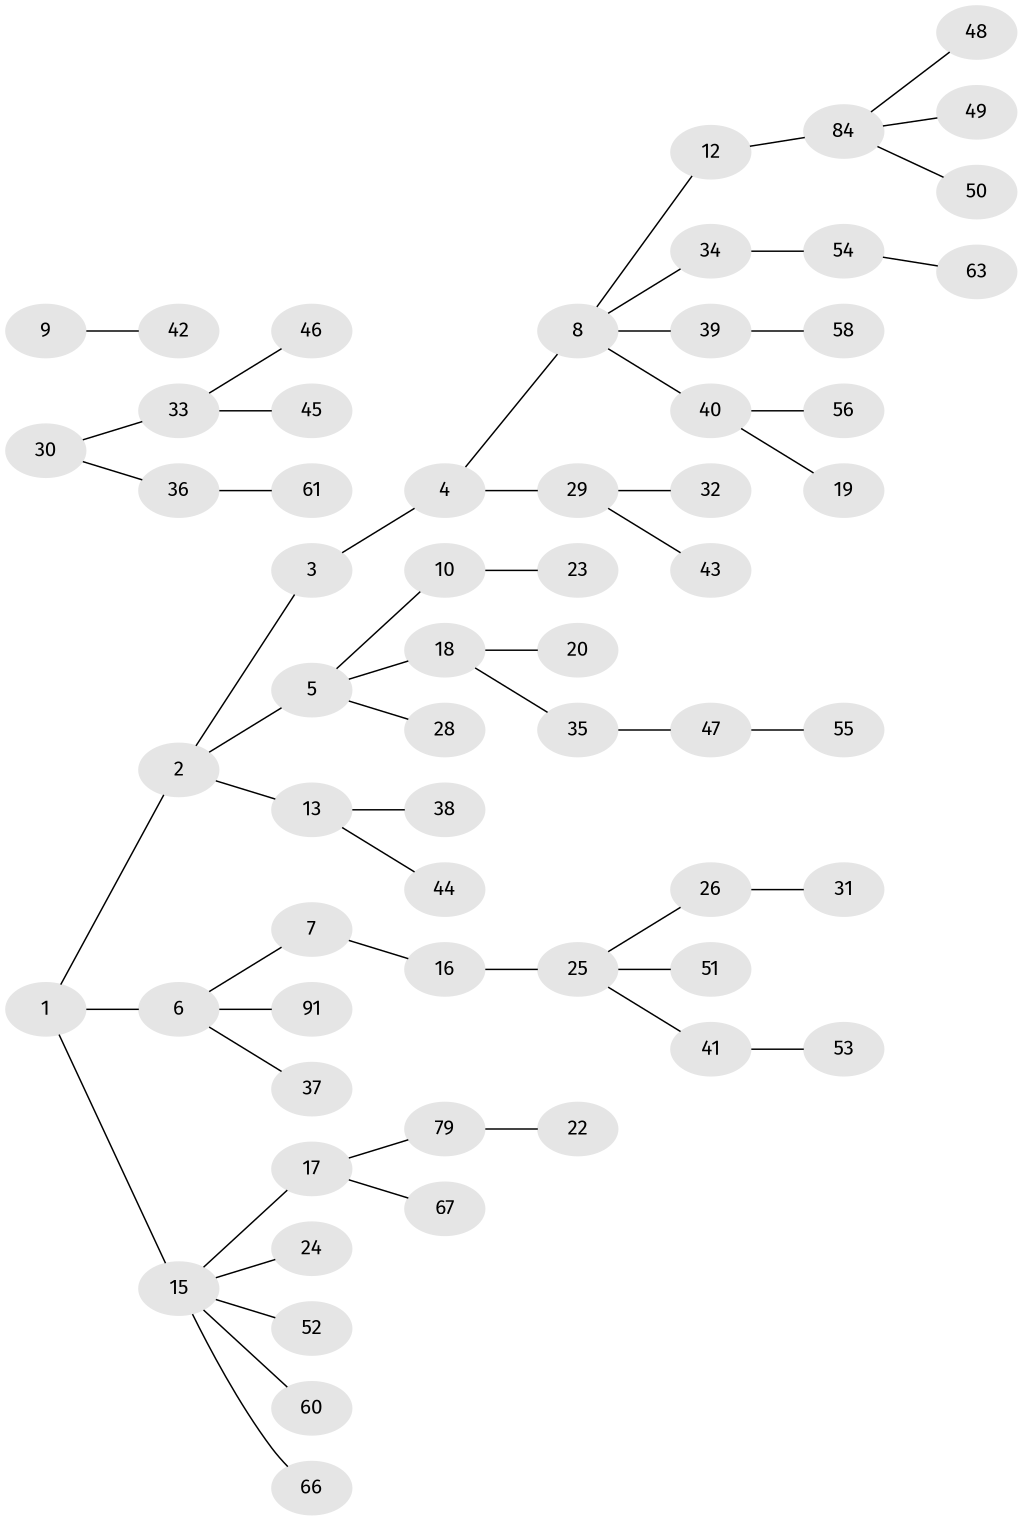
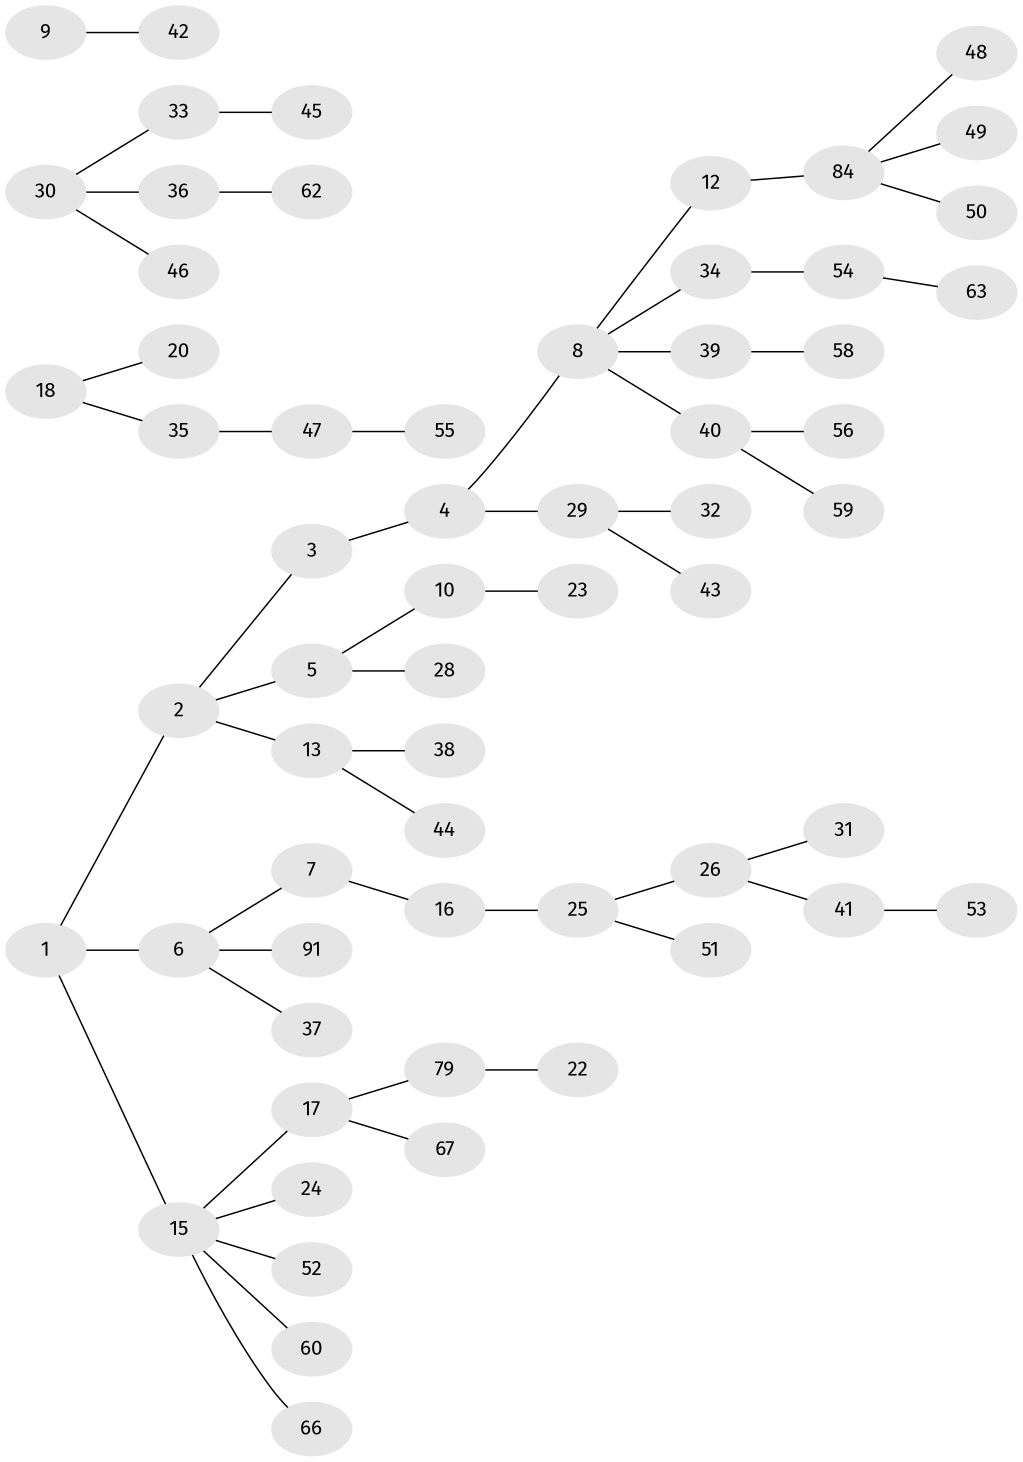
(245, 371) -> (112, 232)
(312, 491) -> (312, 192)
(844, 491) -> (844, 511)
(379, 670) -> none
(644, 1009) -> (778, 890)
